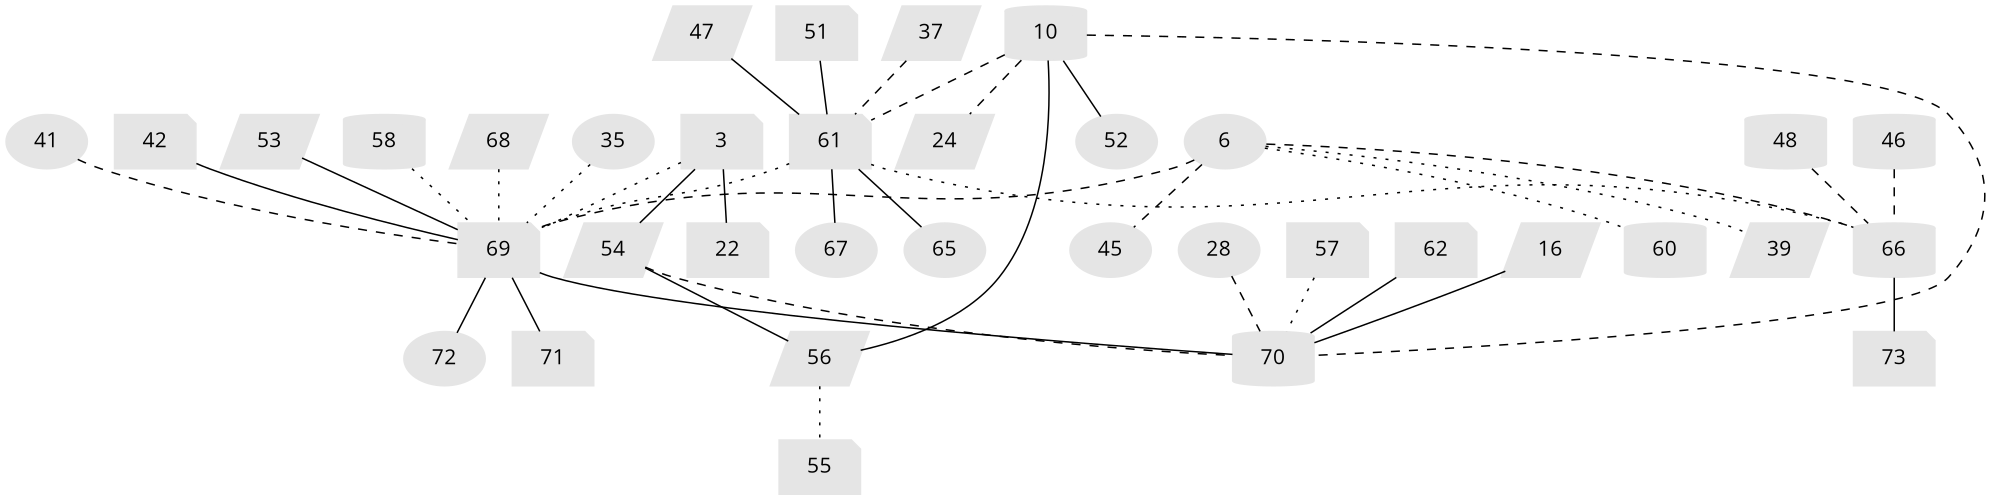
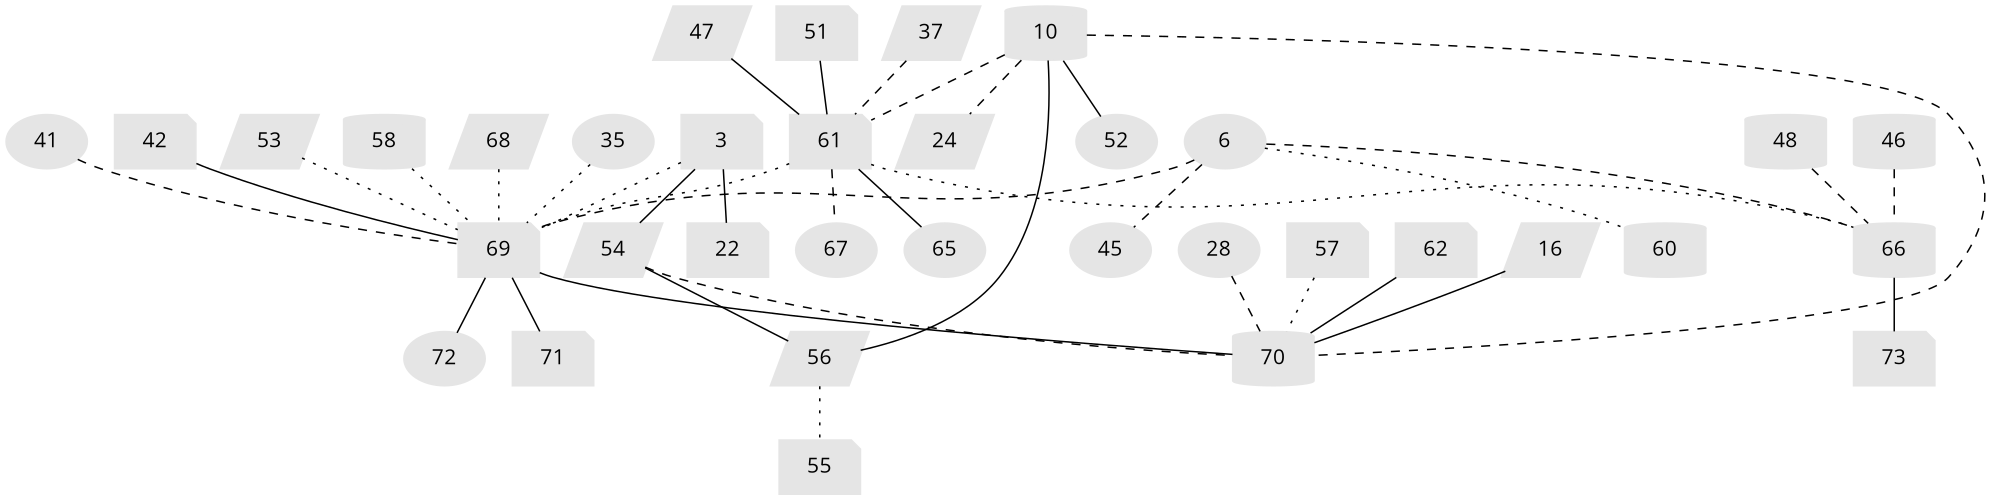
(380, 194) -> (380, 194)
(834, 204) -> (834, 204)
(1780, 250) -> none
